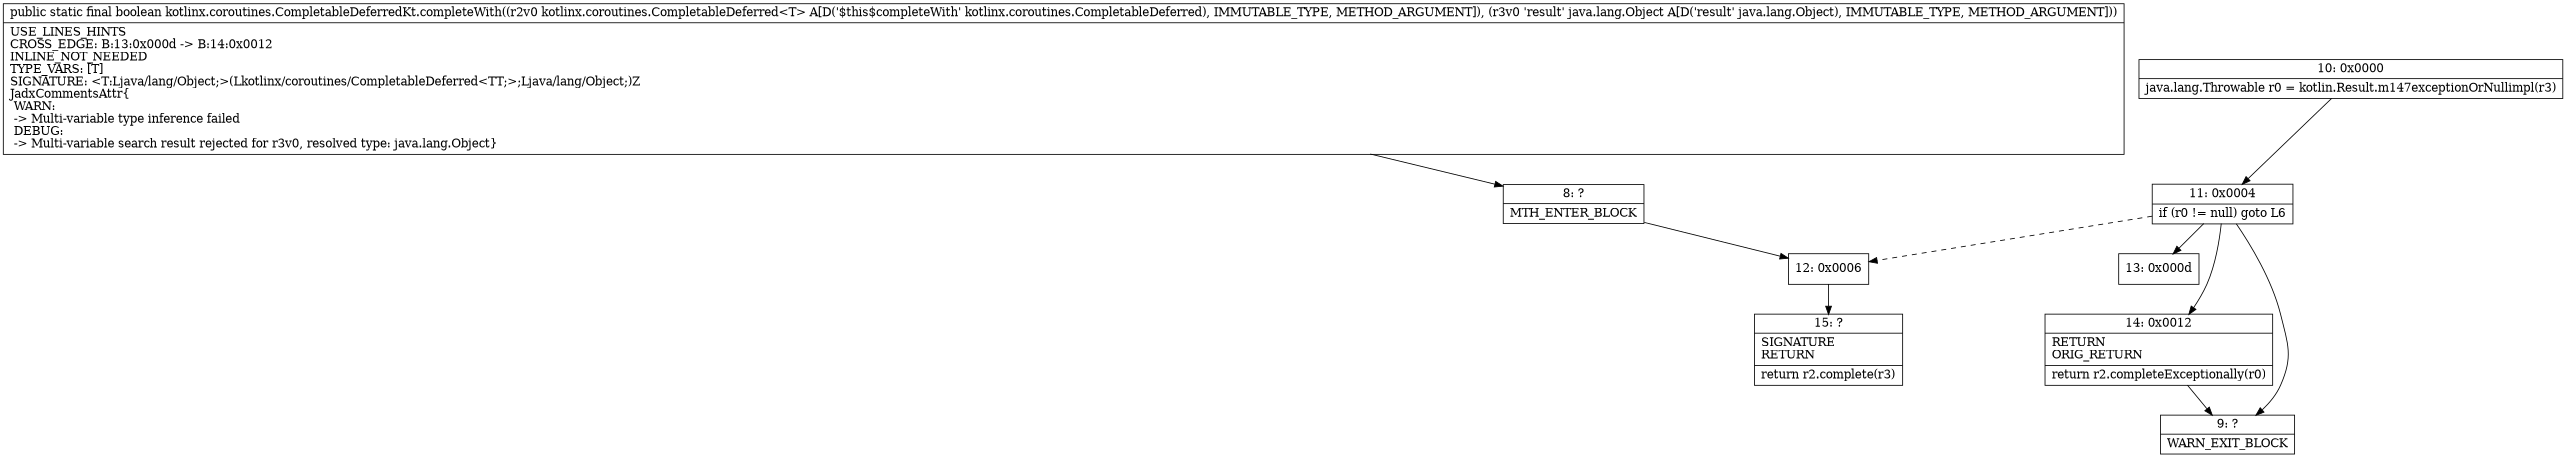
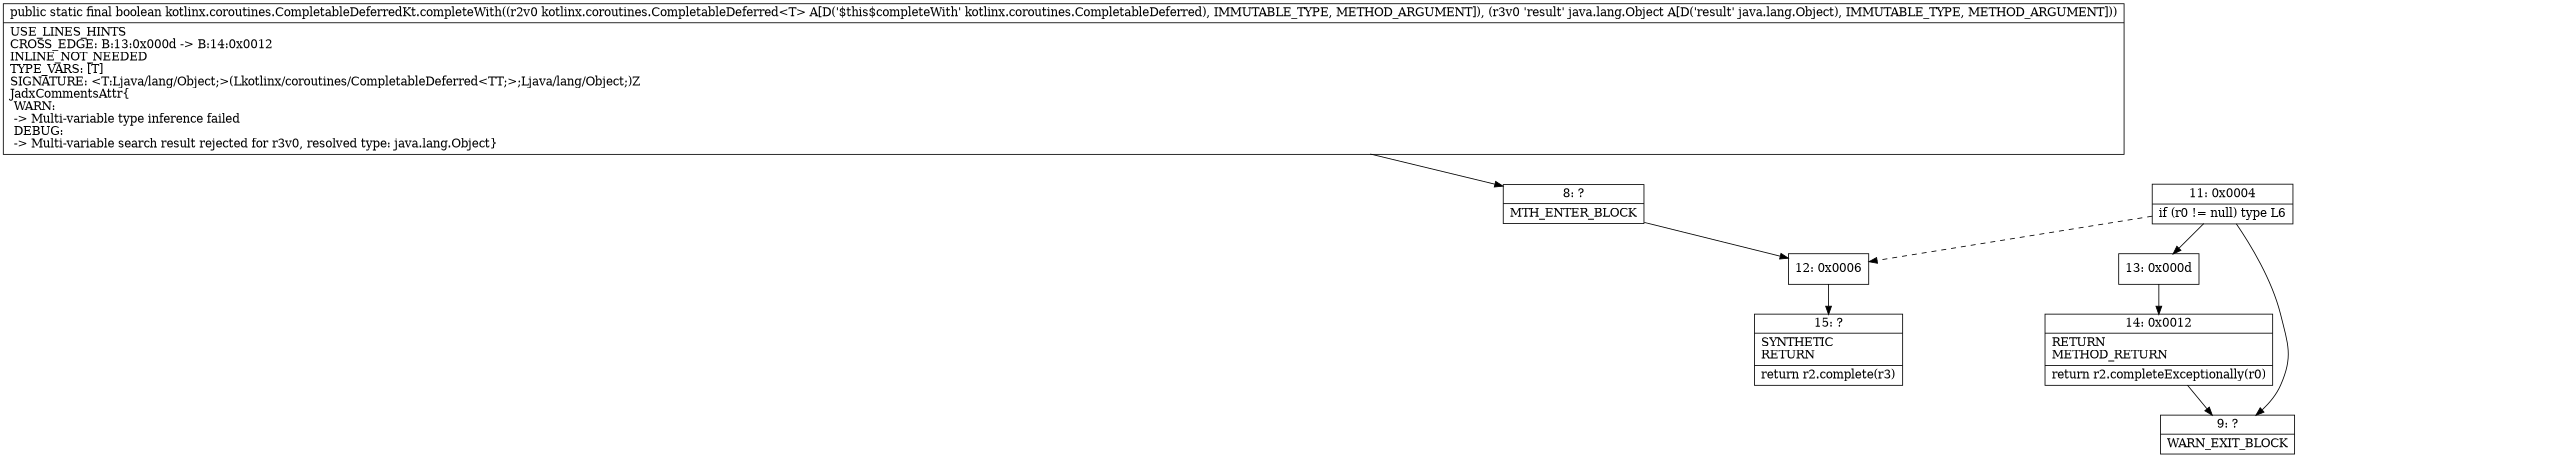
(2351, 79) -> none
(2223, 214) -> (2223, 214)
(2213, 267) -> (2159, 295)
(1798, 343) -> (1798, 343)
(2097, 355) -> (2110, 355)
